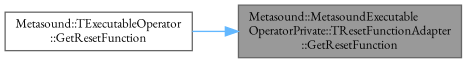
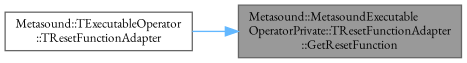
(99, 31) -> (99, 31)
